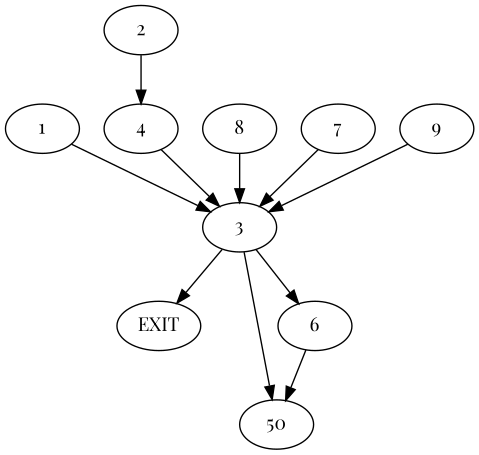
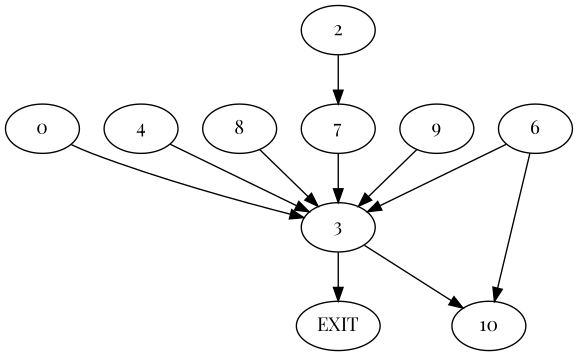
(141, 73) -> (338, 73)
(42, 129) -> (42, 129)
(273, 271) -> (443, 175)
(277, 425) -> (489, 326)
